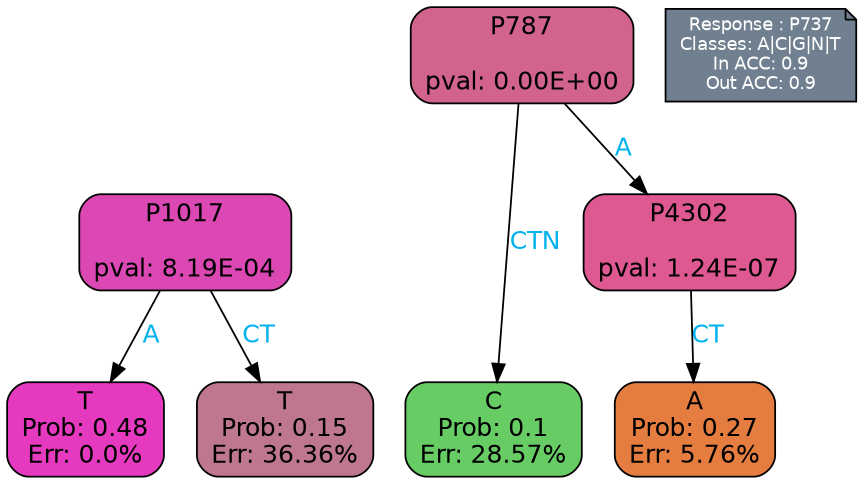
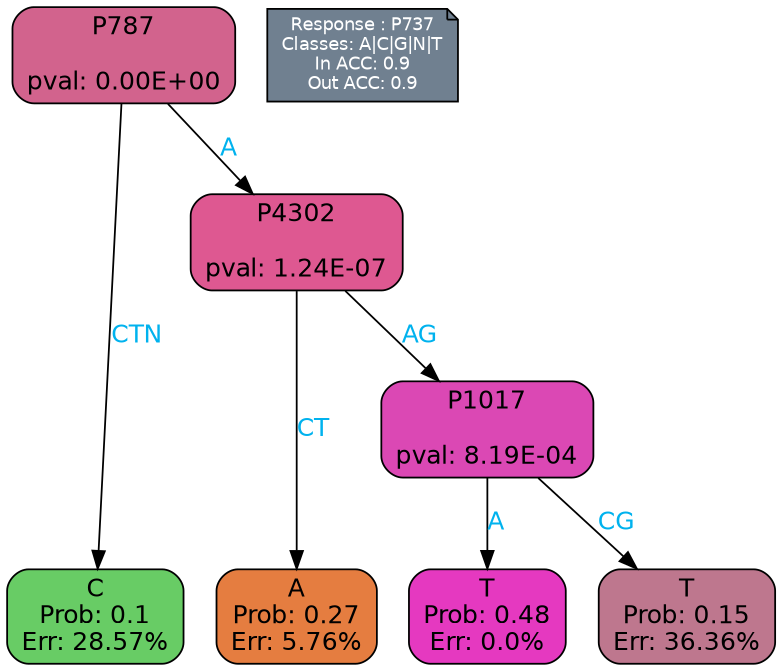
none -> (385, 330)
(259, 336) -> (617, 523)
